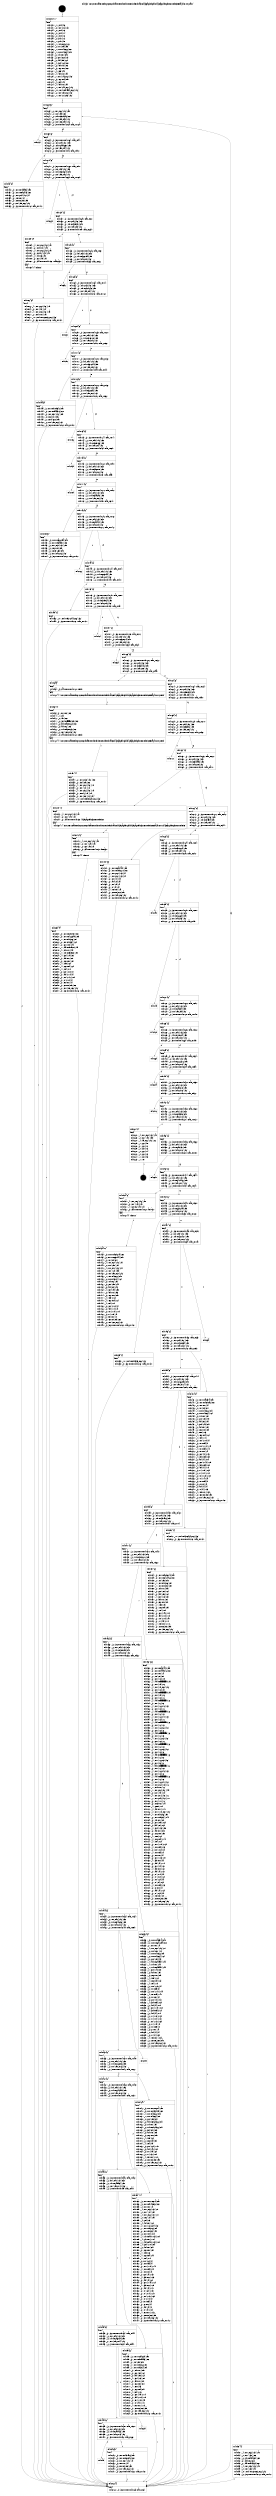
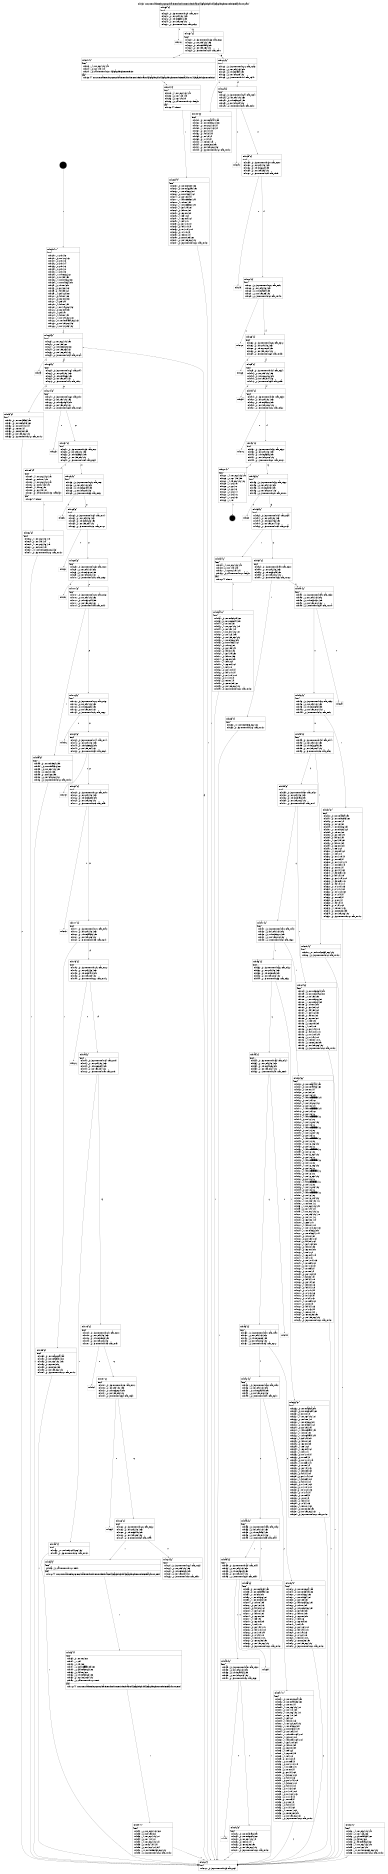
(187, 706) -> none
